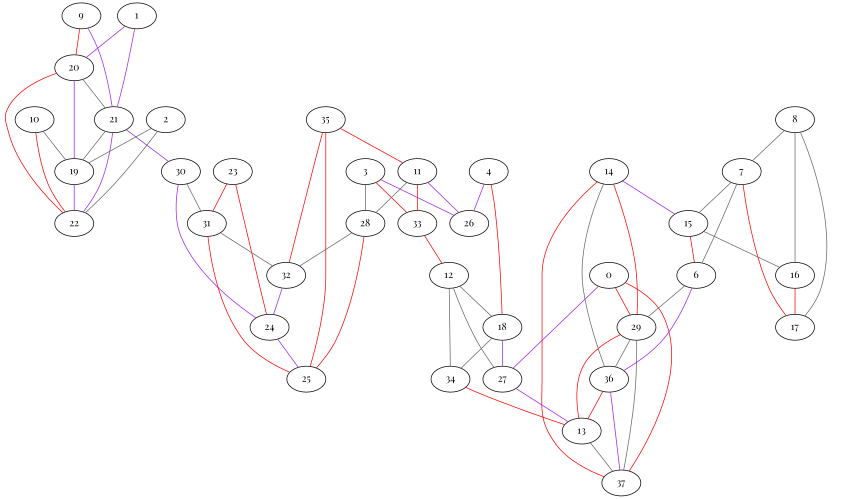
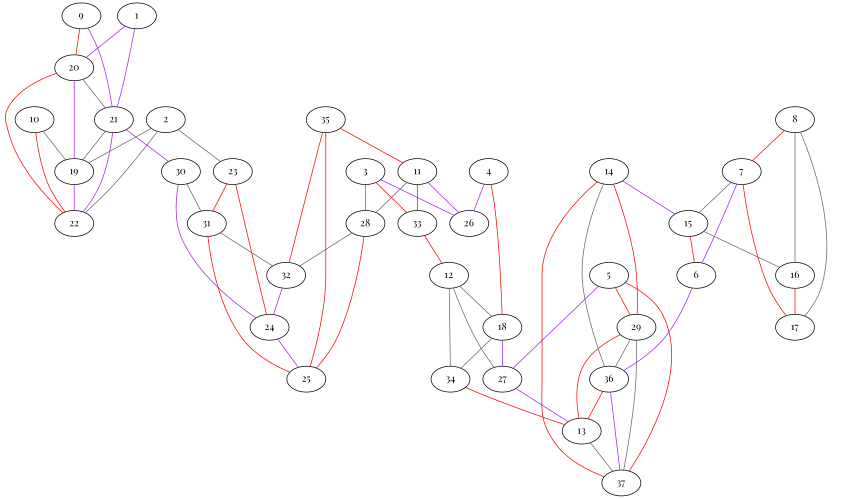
none -> (199, 146)
(768, 146) -> (768, 146)
(720, 224) -> (720, 224)
(609, 275) -> (609, 275)
(666, 301) -> none
